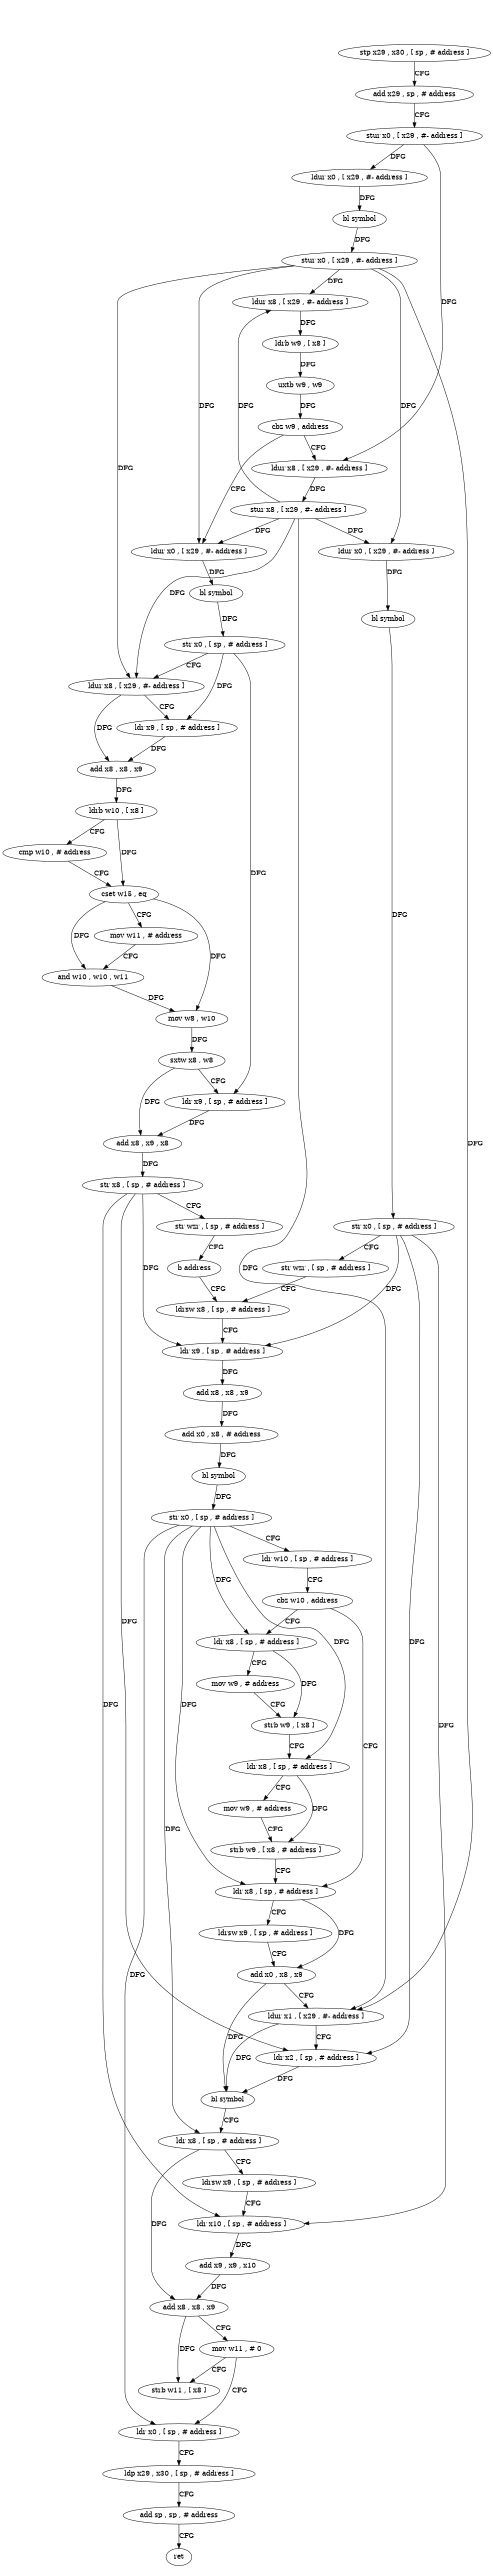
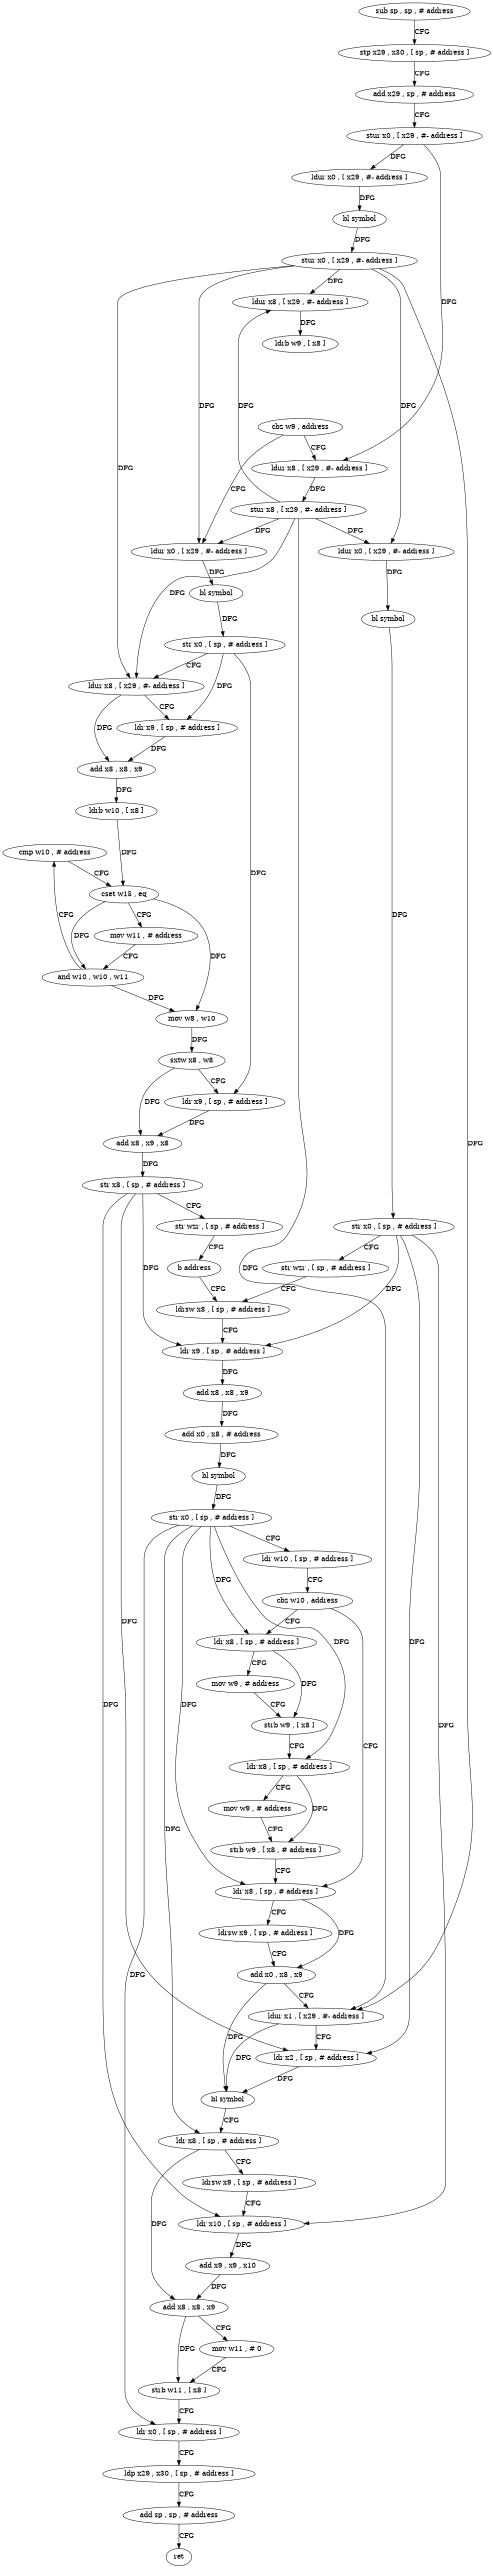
none -> (414, 11)
(300, 386) -> none
(88, 831) -> (59, 920)
(226, 2395) -> (179, 2409)
